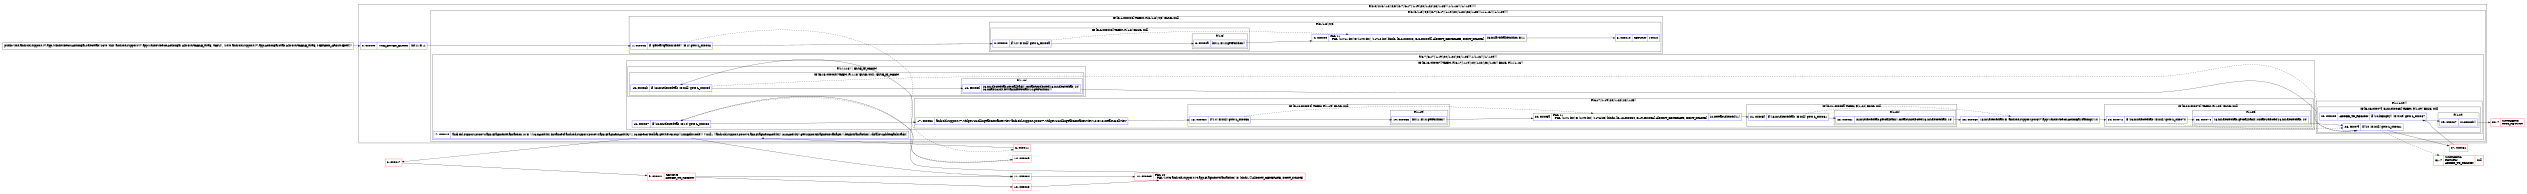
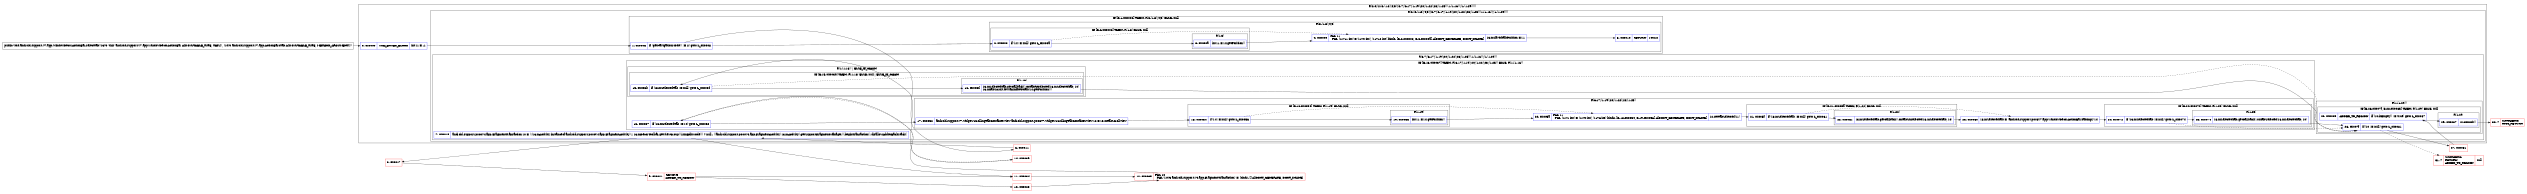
(879, 50) -> (879, 50)
